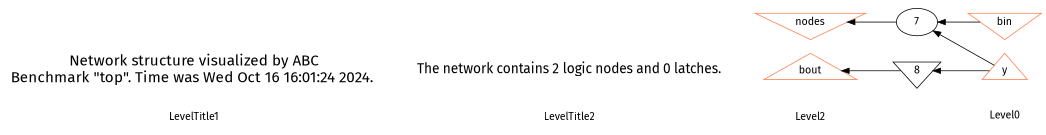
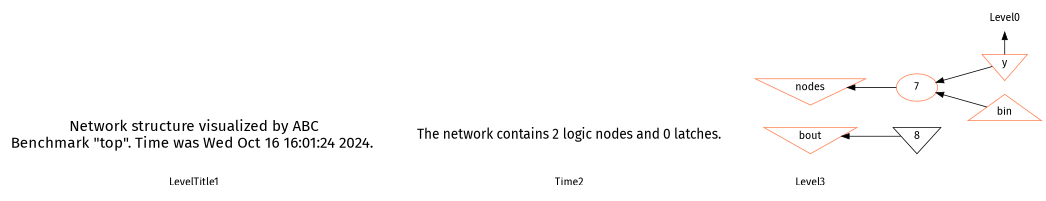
(917, 22) -> (917, 88)
(1005, 22) -> (1005, 112)
(810, 71) -> (810, 136)
(965, 71) -> (1005, 47)
(1005, 71) -> (1005, 63)
(569, 117) -> (569, 183)
(810, 117) -> (810, 183)
